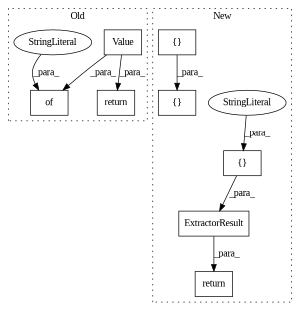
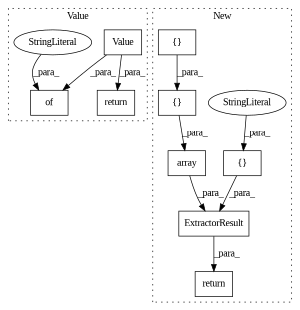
(78, 16) -> (78, 16)
none -> (187, 163)
